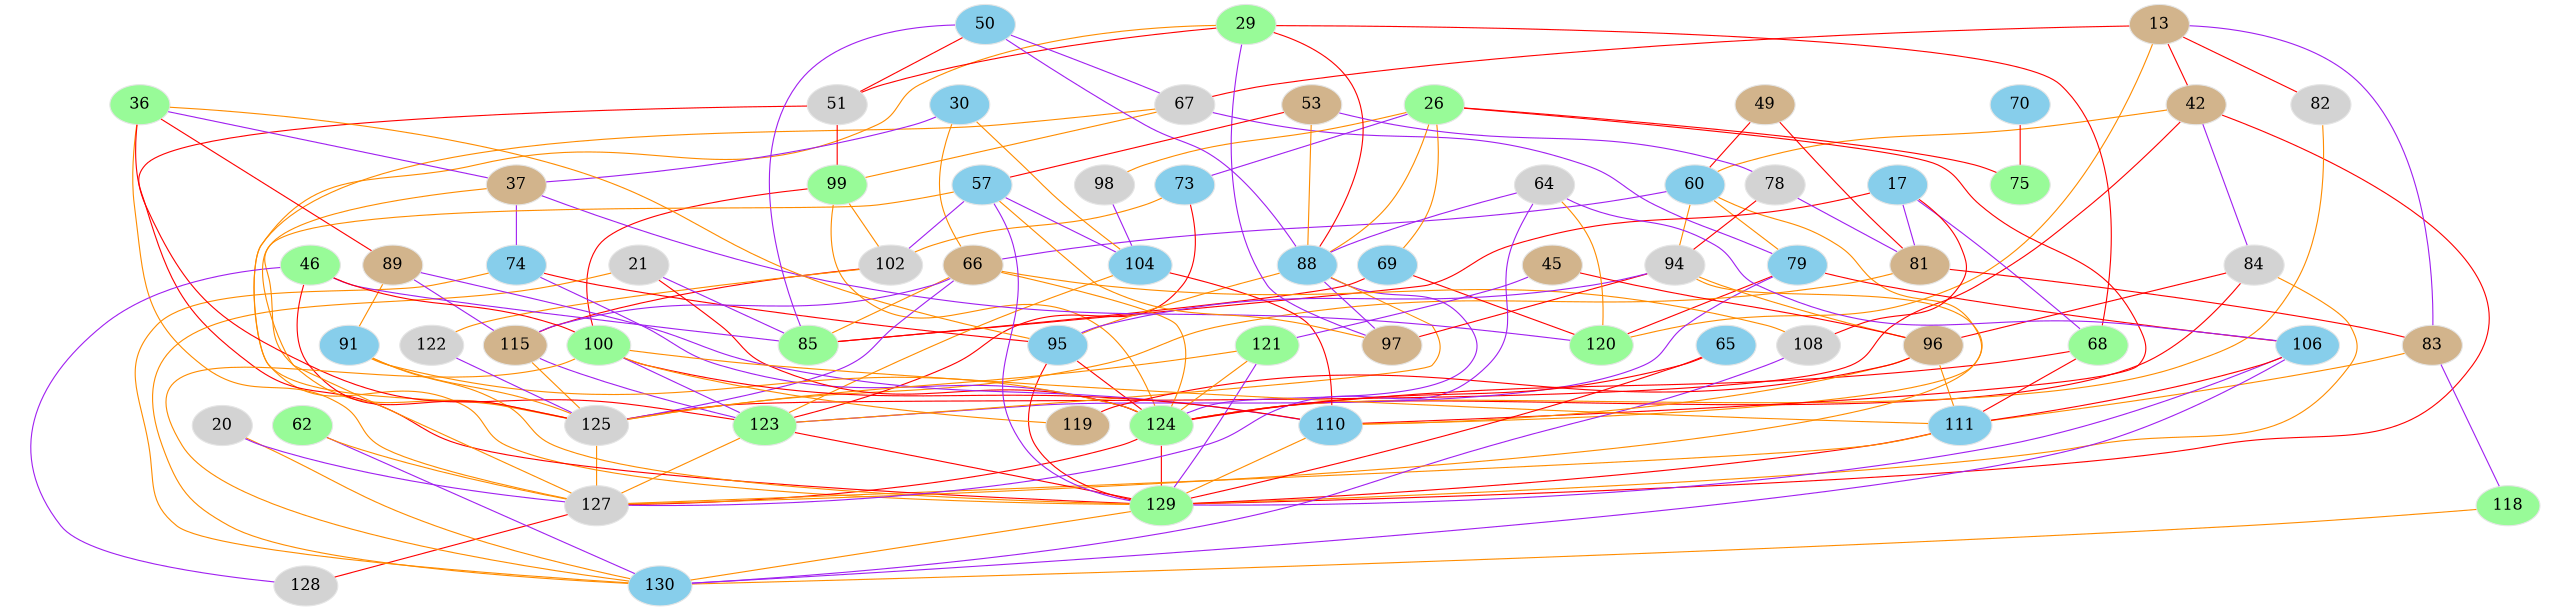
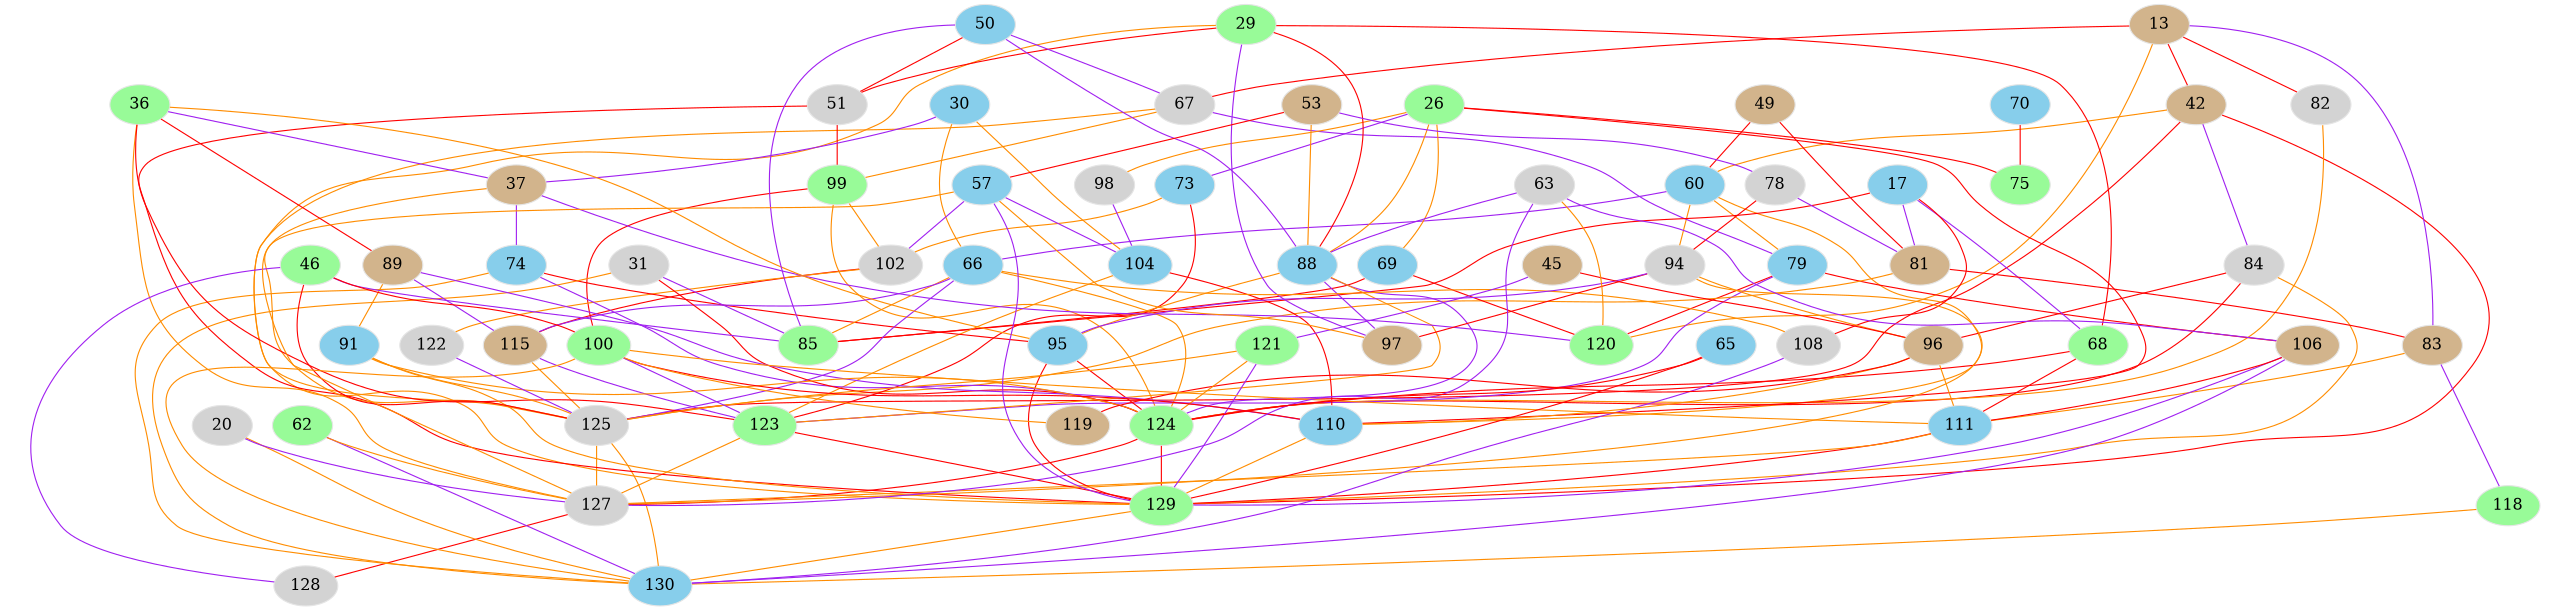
(1545, 185) -> (1545, 185)
(639, 265) -> (639, 265)
(973, 265) -> (973, 265)
(2308, 345) -> (2308, 345)
none -> (642, 495)
